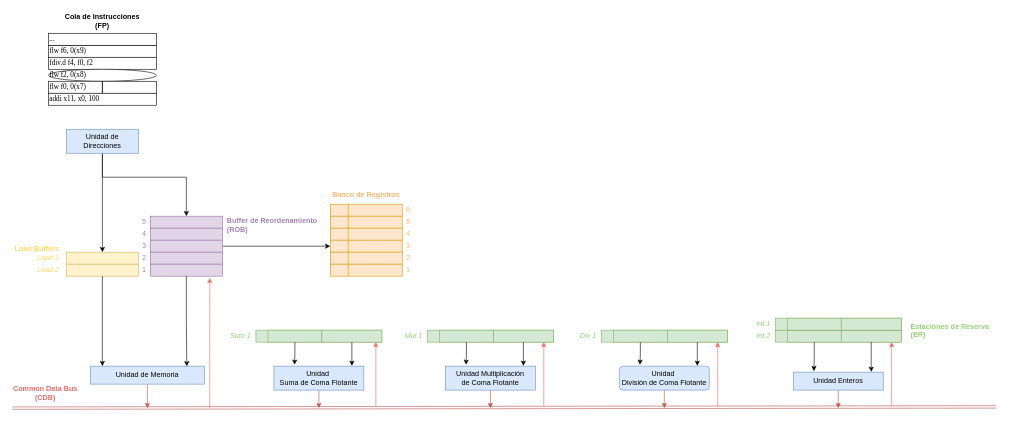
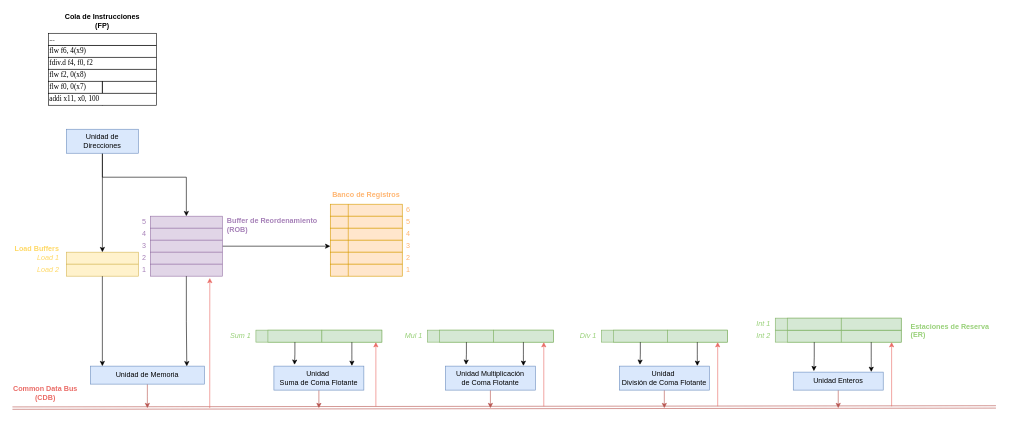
(72, 51) -> (72, 51)
(102, 75) -> (102, 75)
(665, 378) -> (665, 378)
